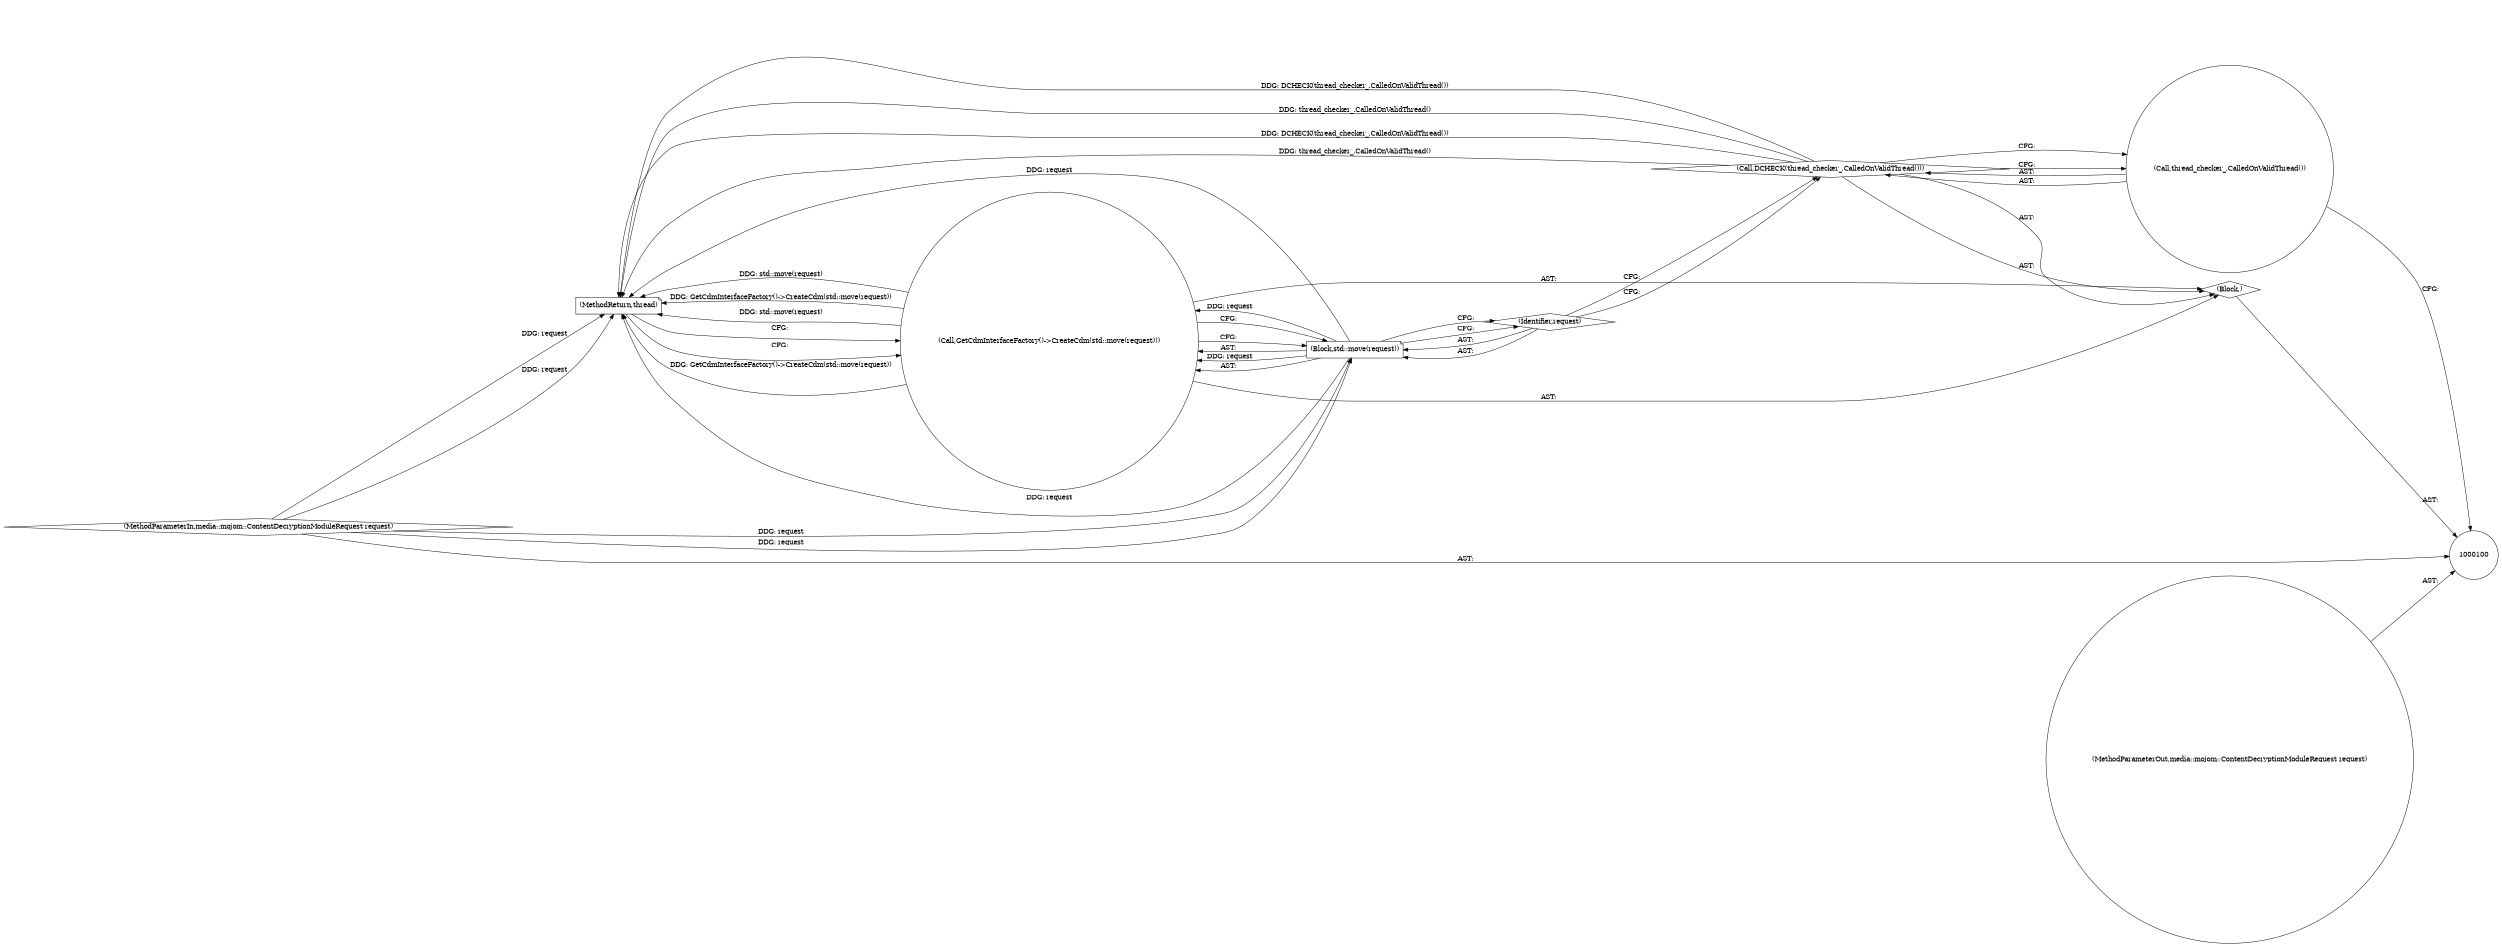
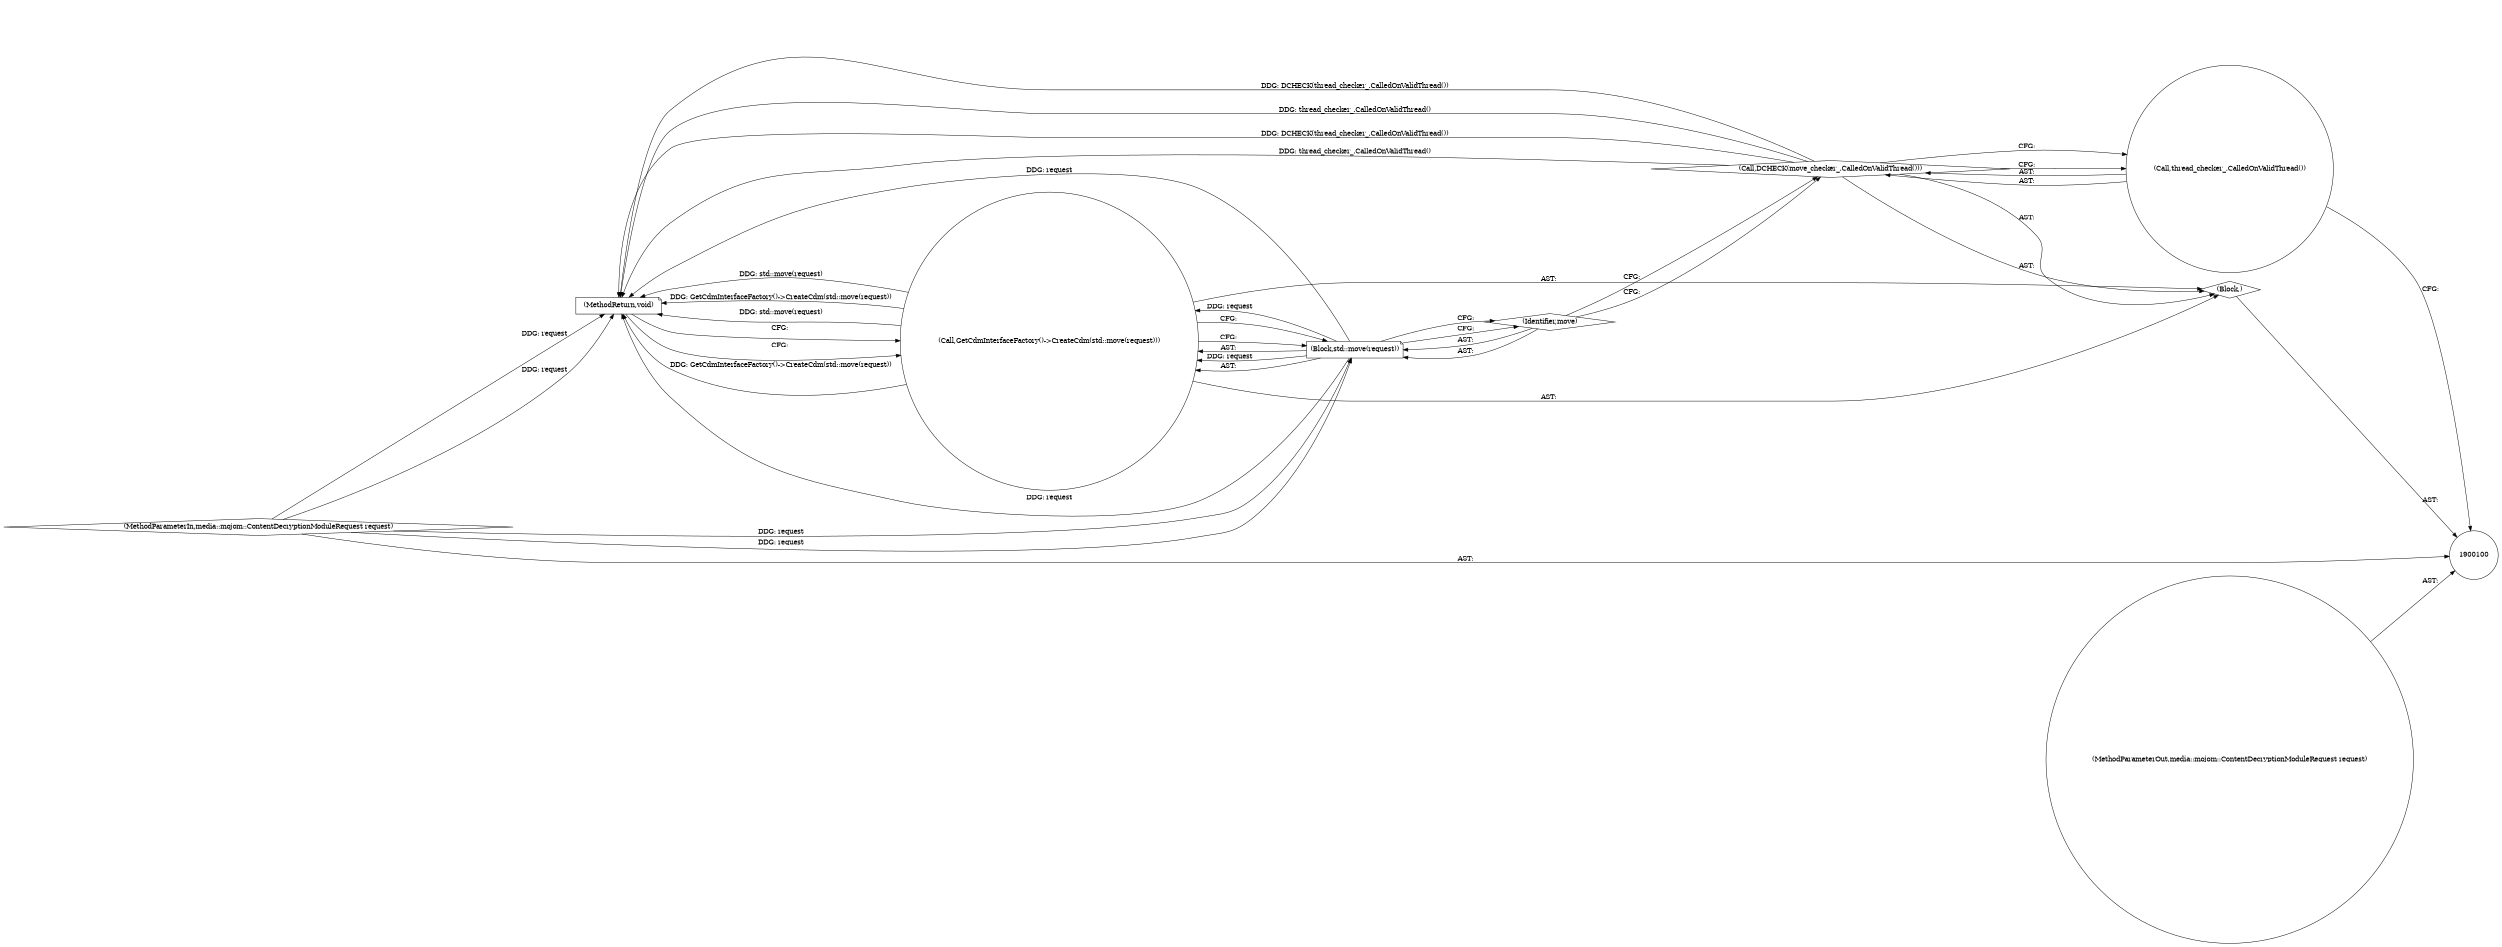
(1830, 169) -> (1830, 169)
(619, 306) -> (619, 306)
(1550, 322) -> (1550, 322)
(2474, 555) -> (2474, 555)
